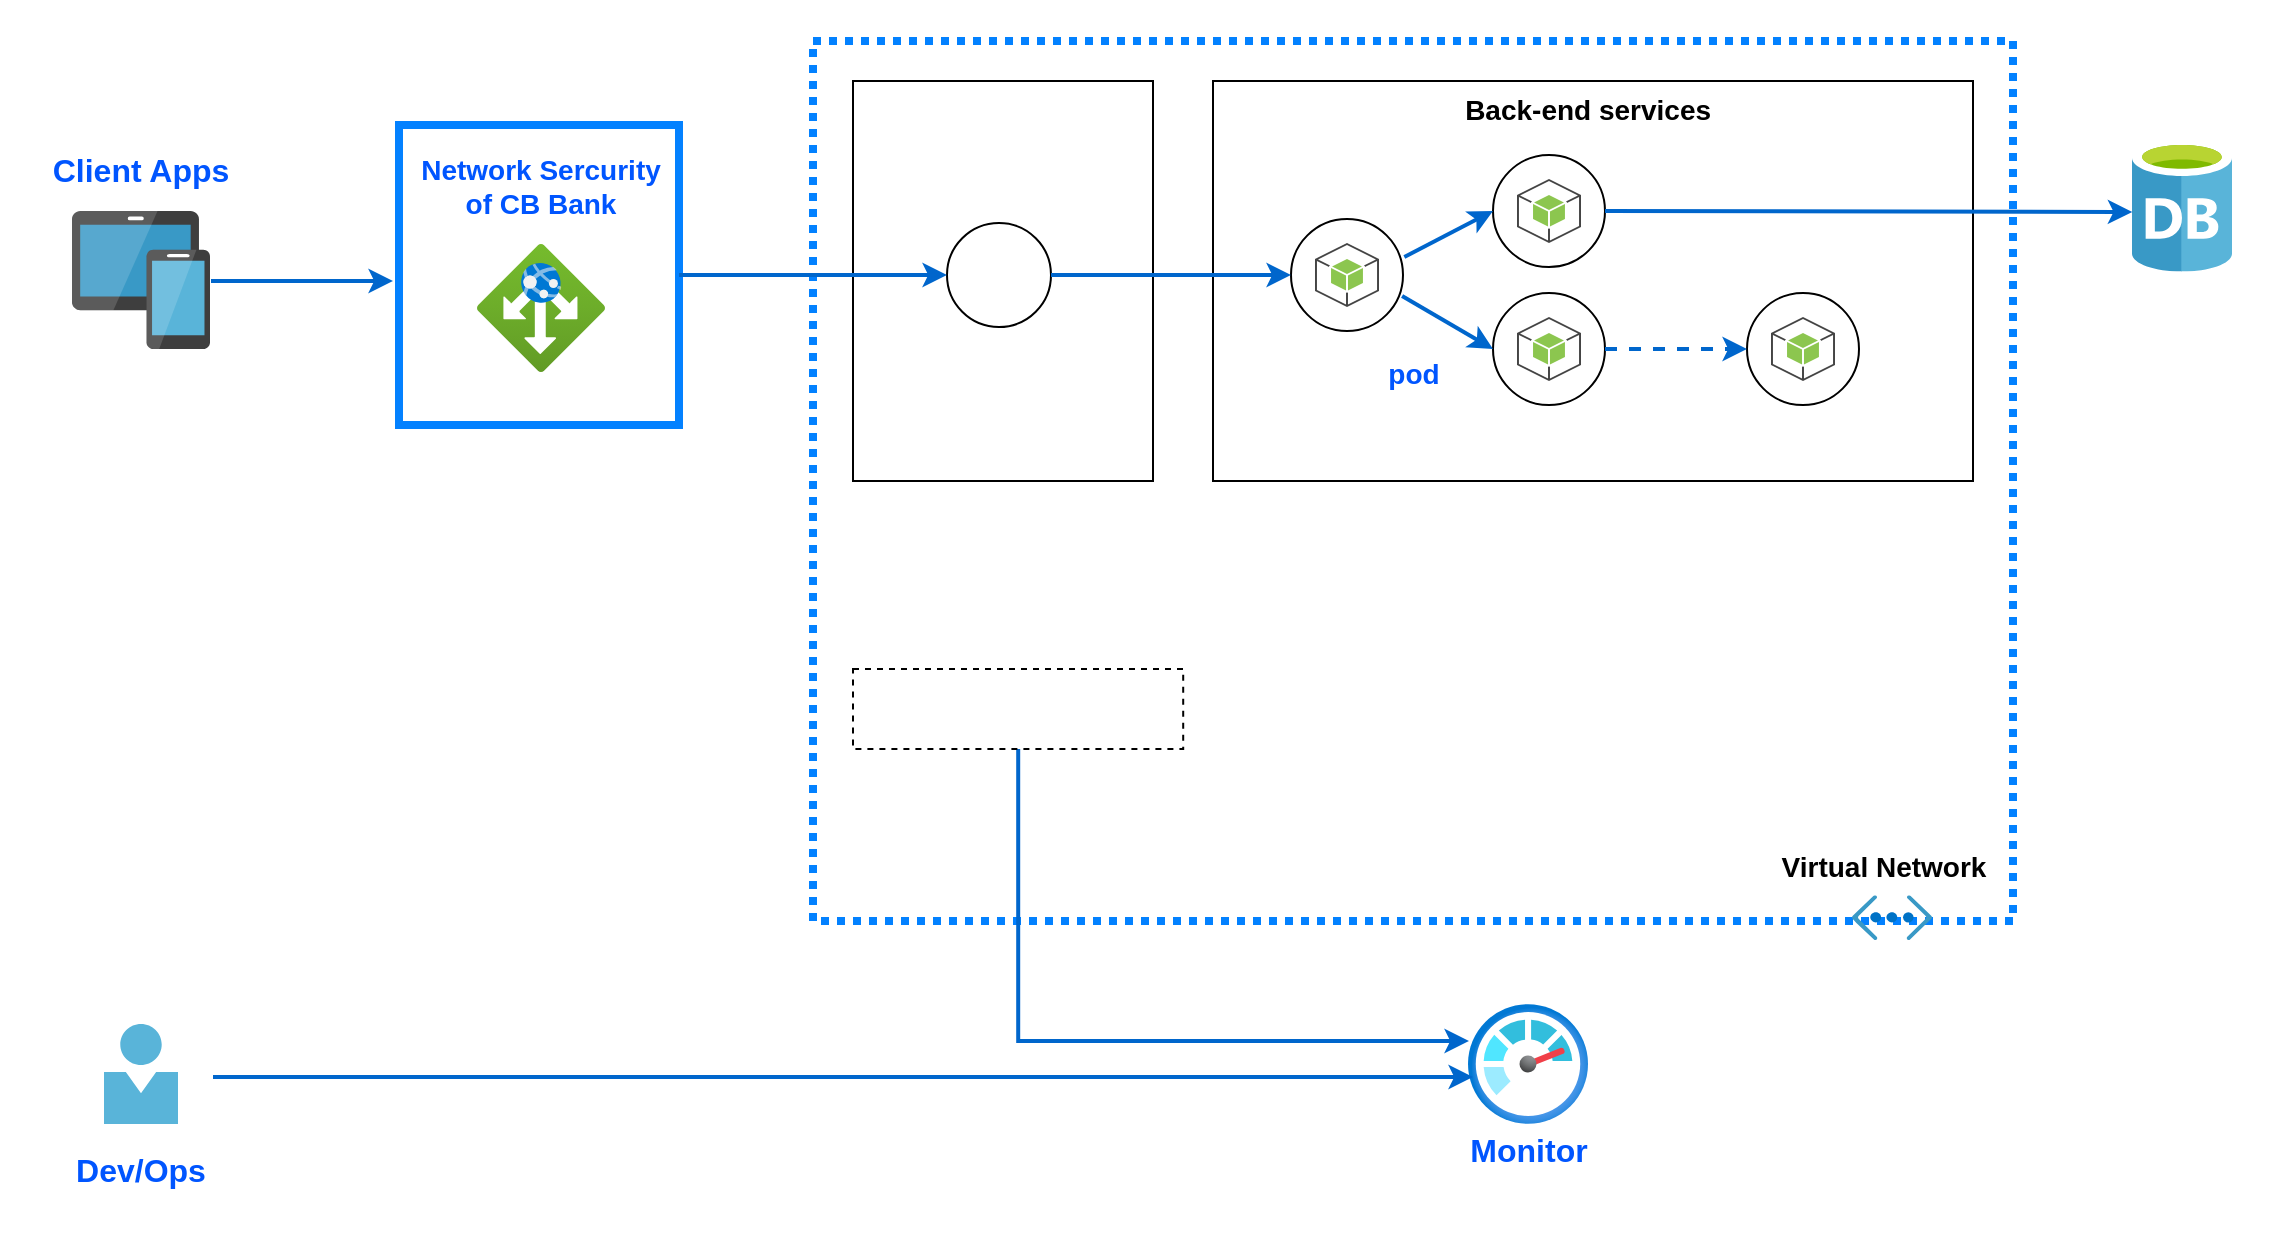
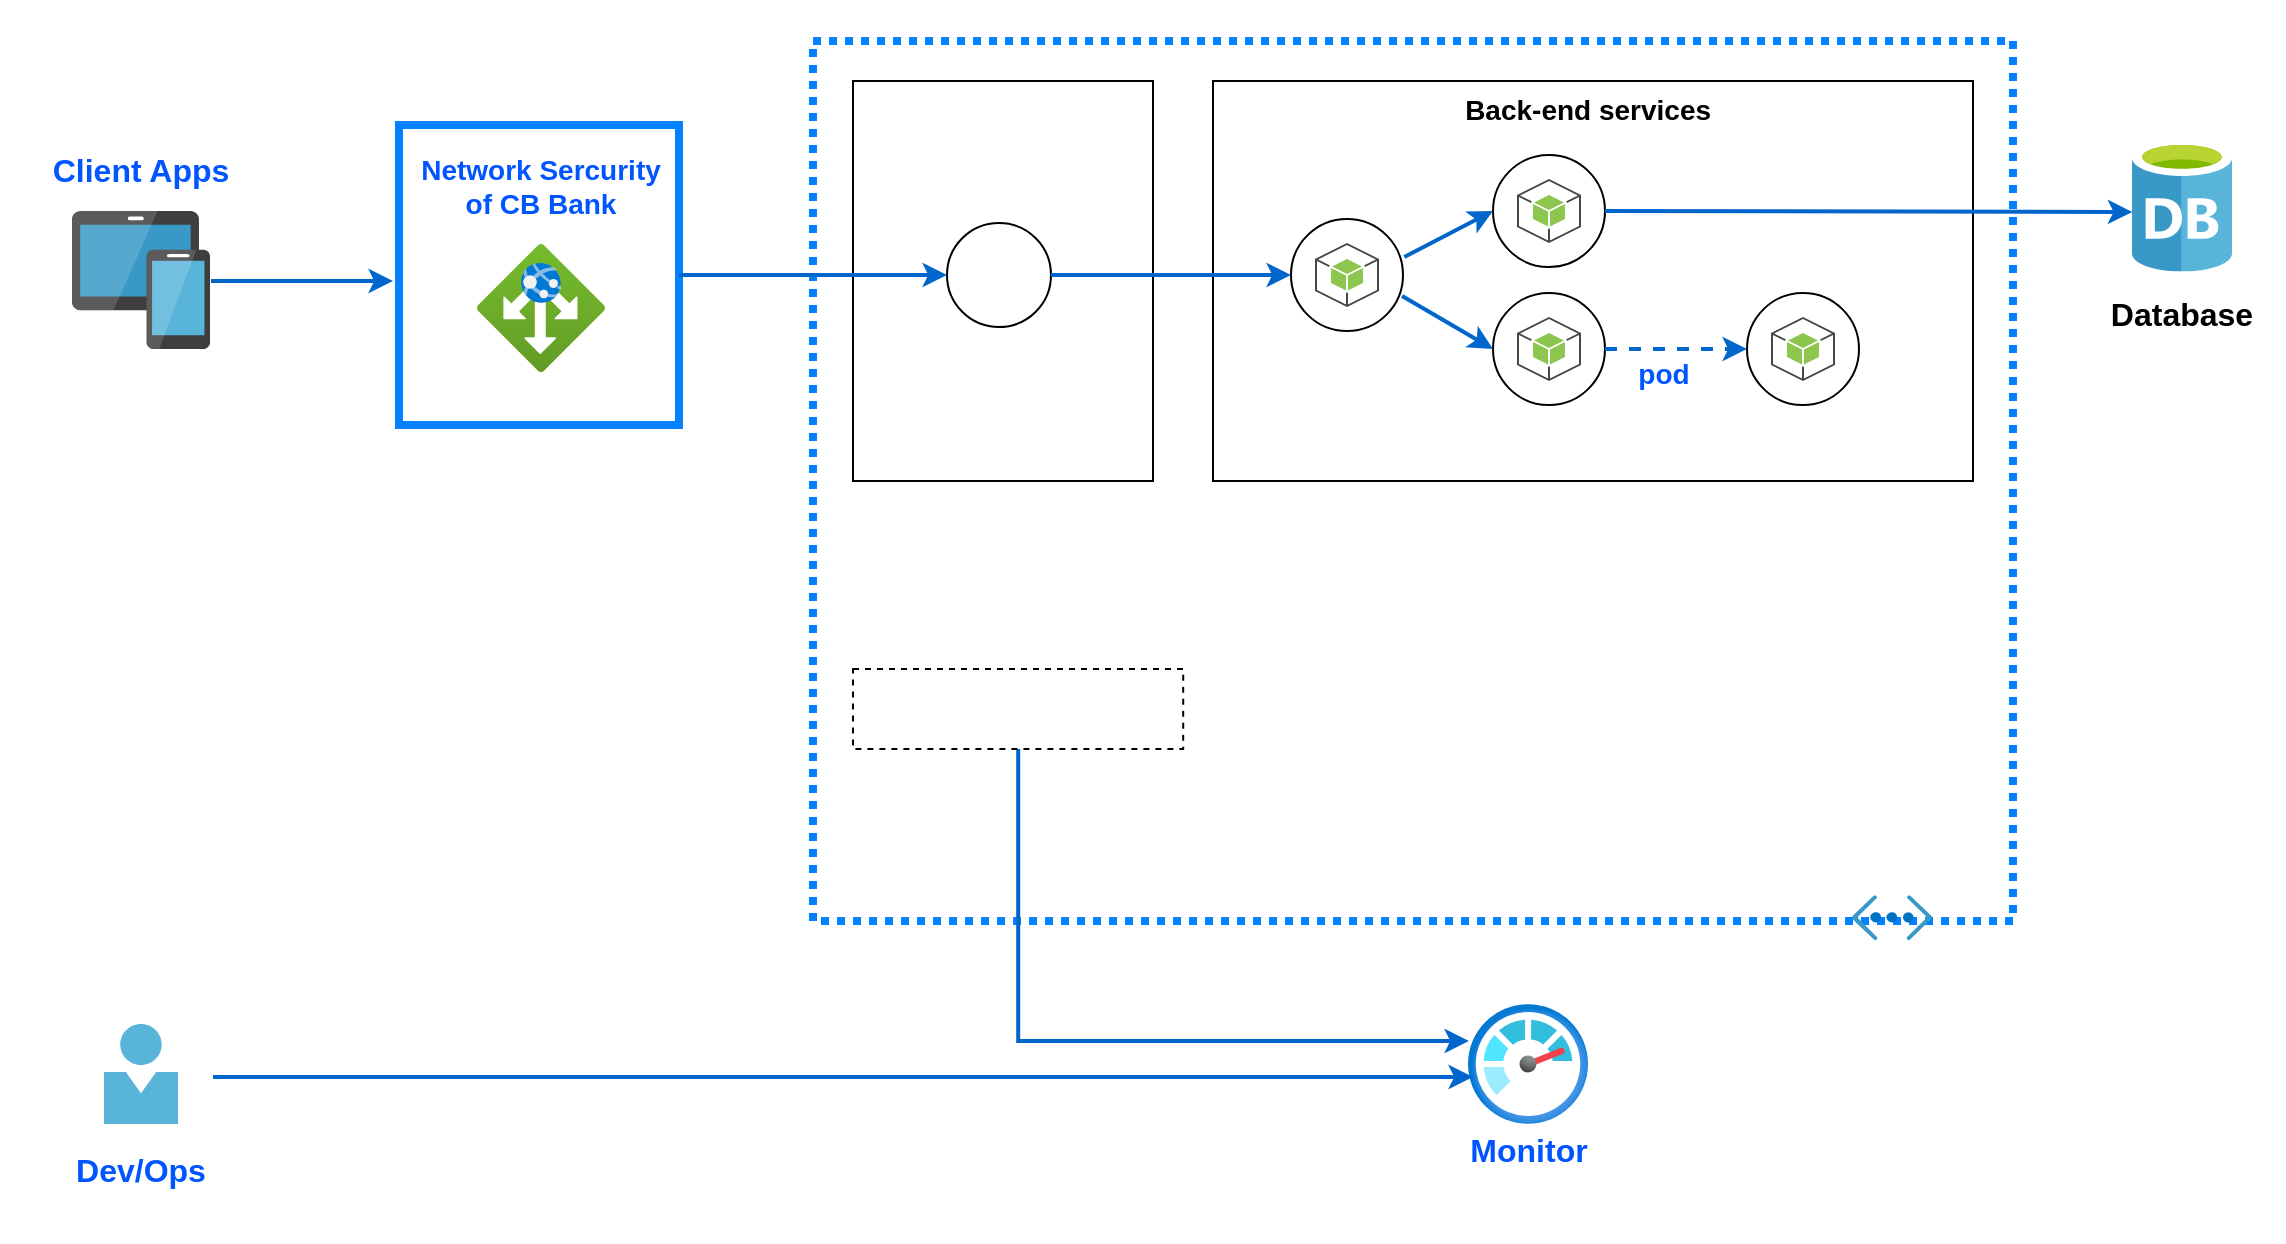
none -> (2183, 315)
(1415, 375) -> (1665, 375)
(1885, 866) -> none
